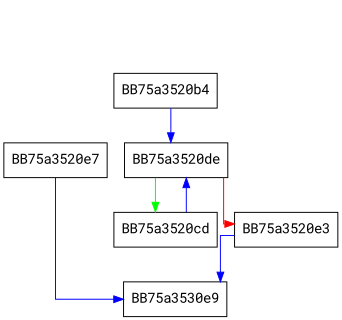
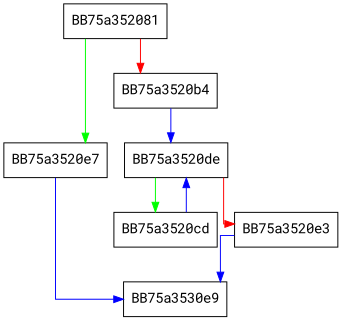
none -> (115, 21)
